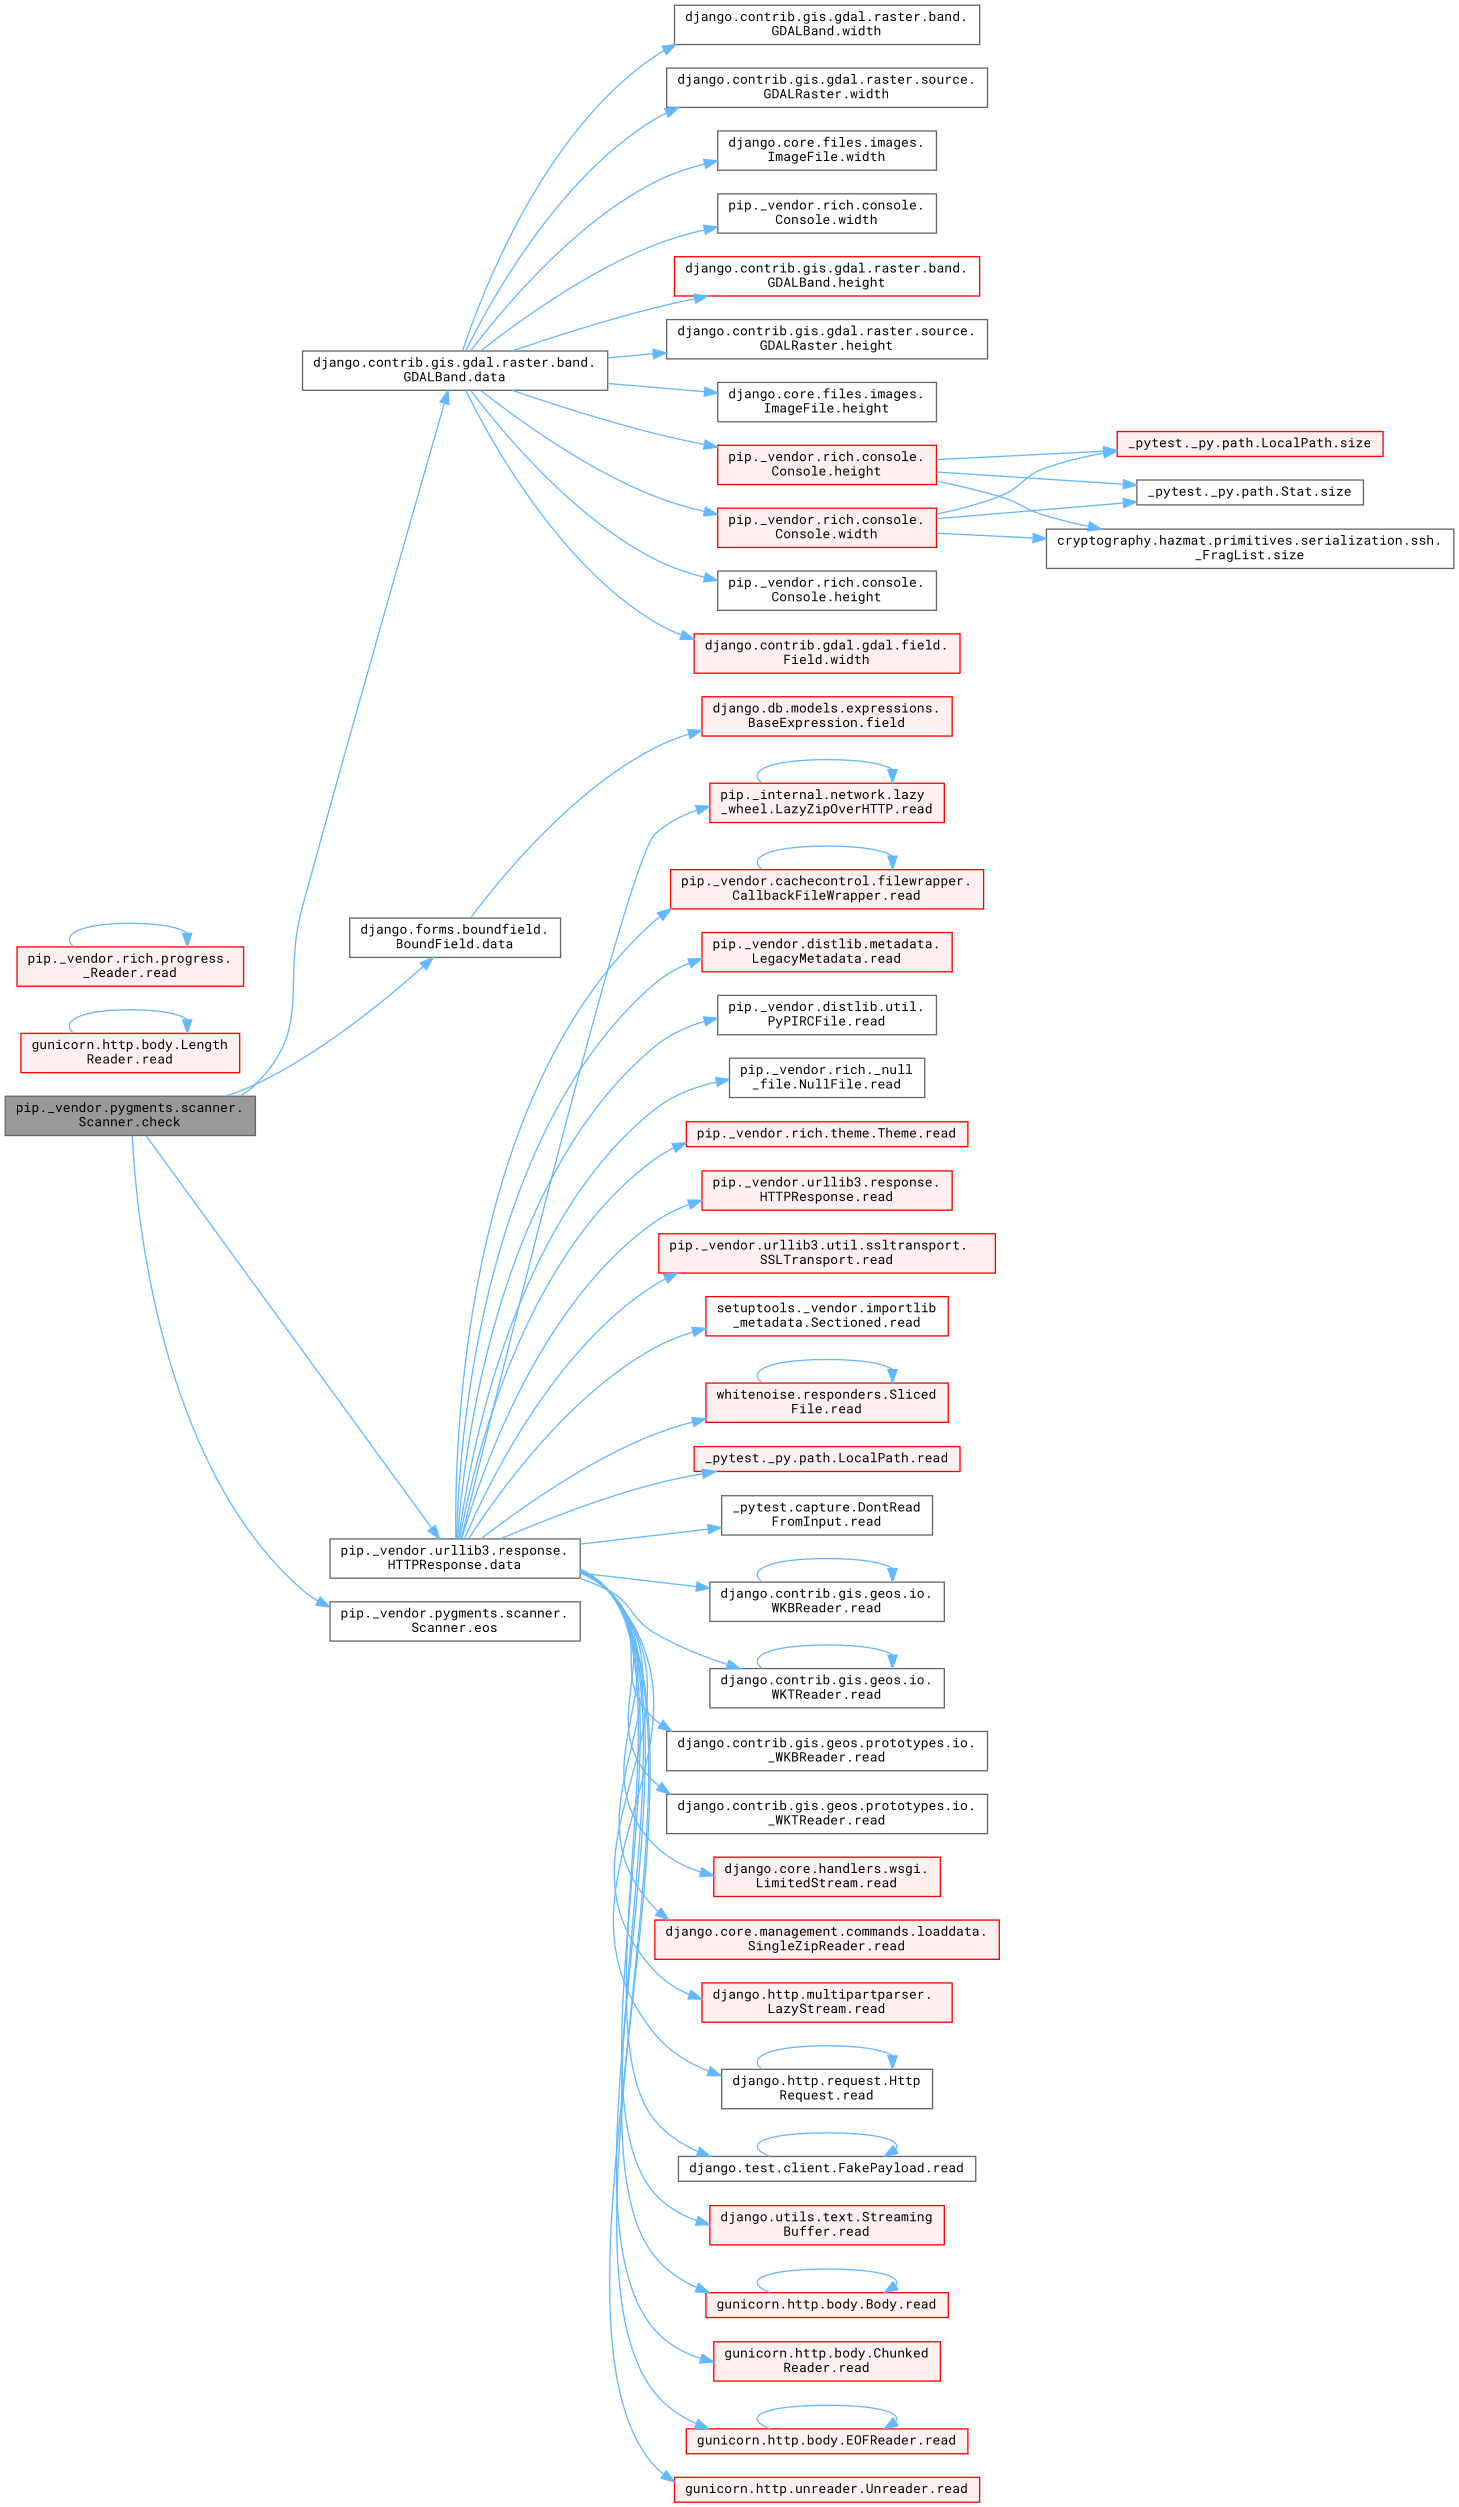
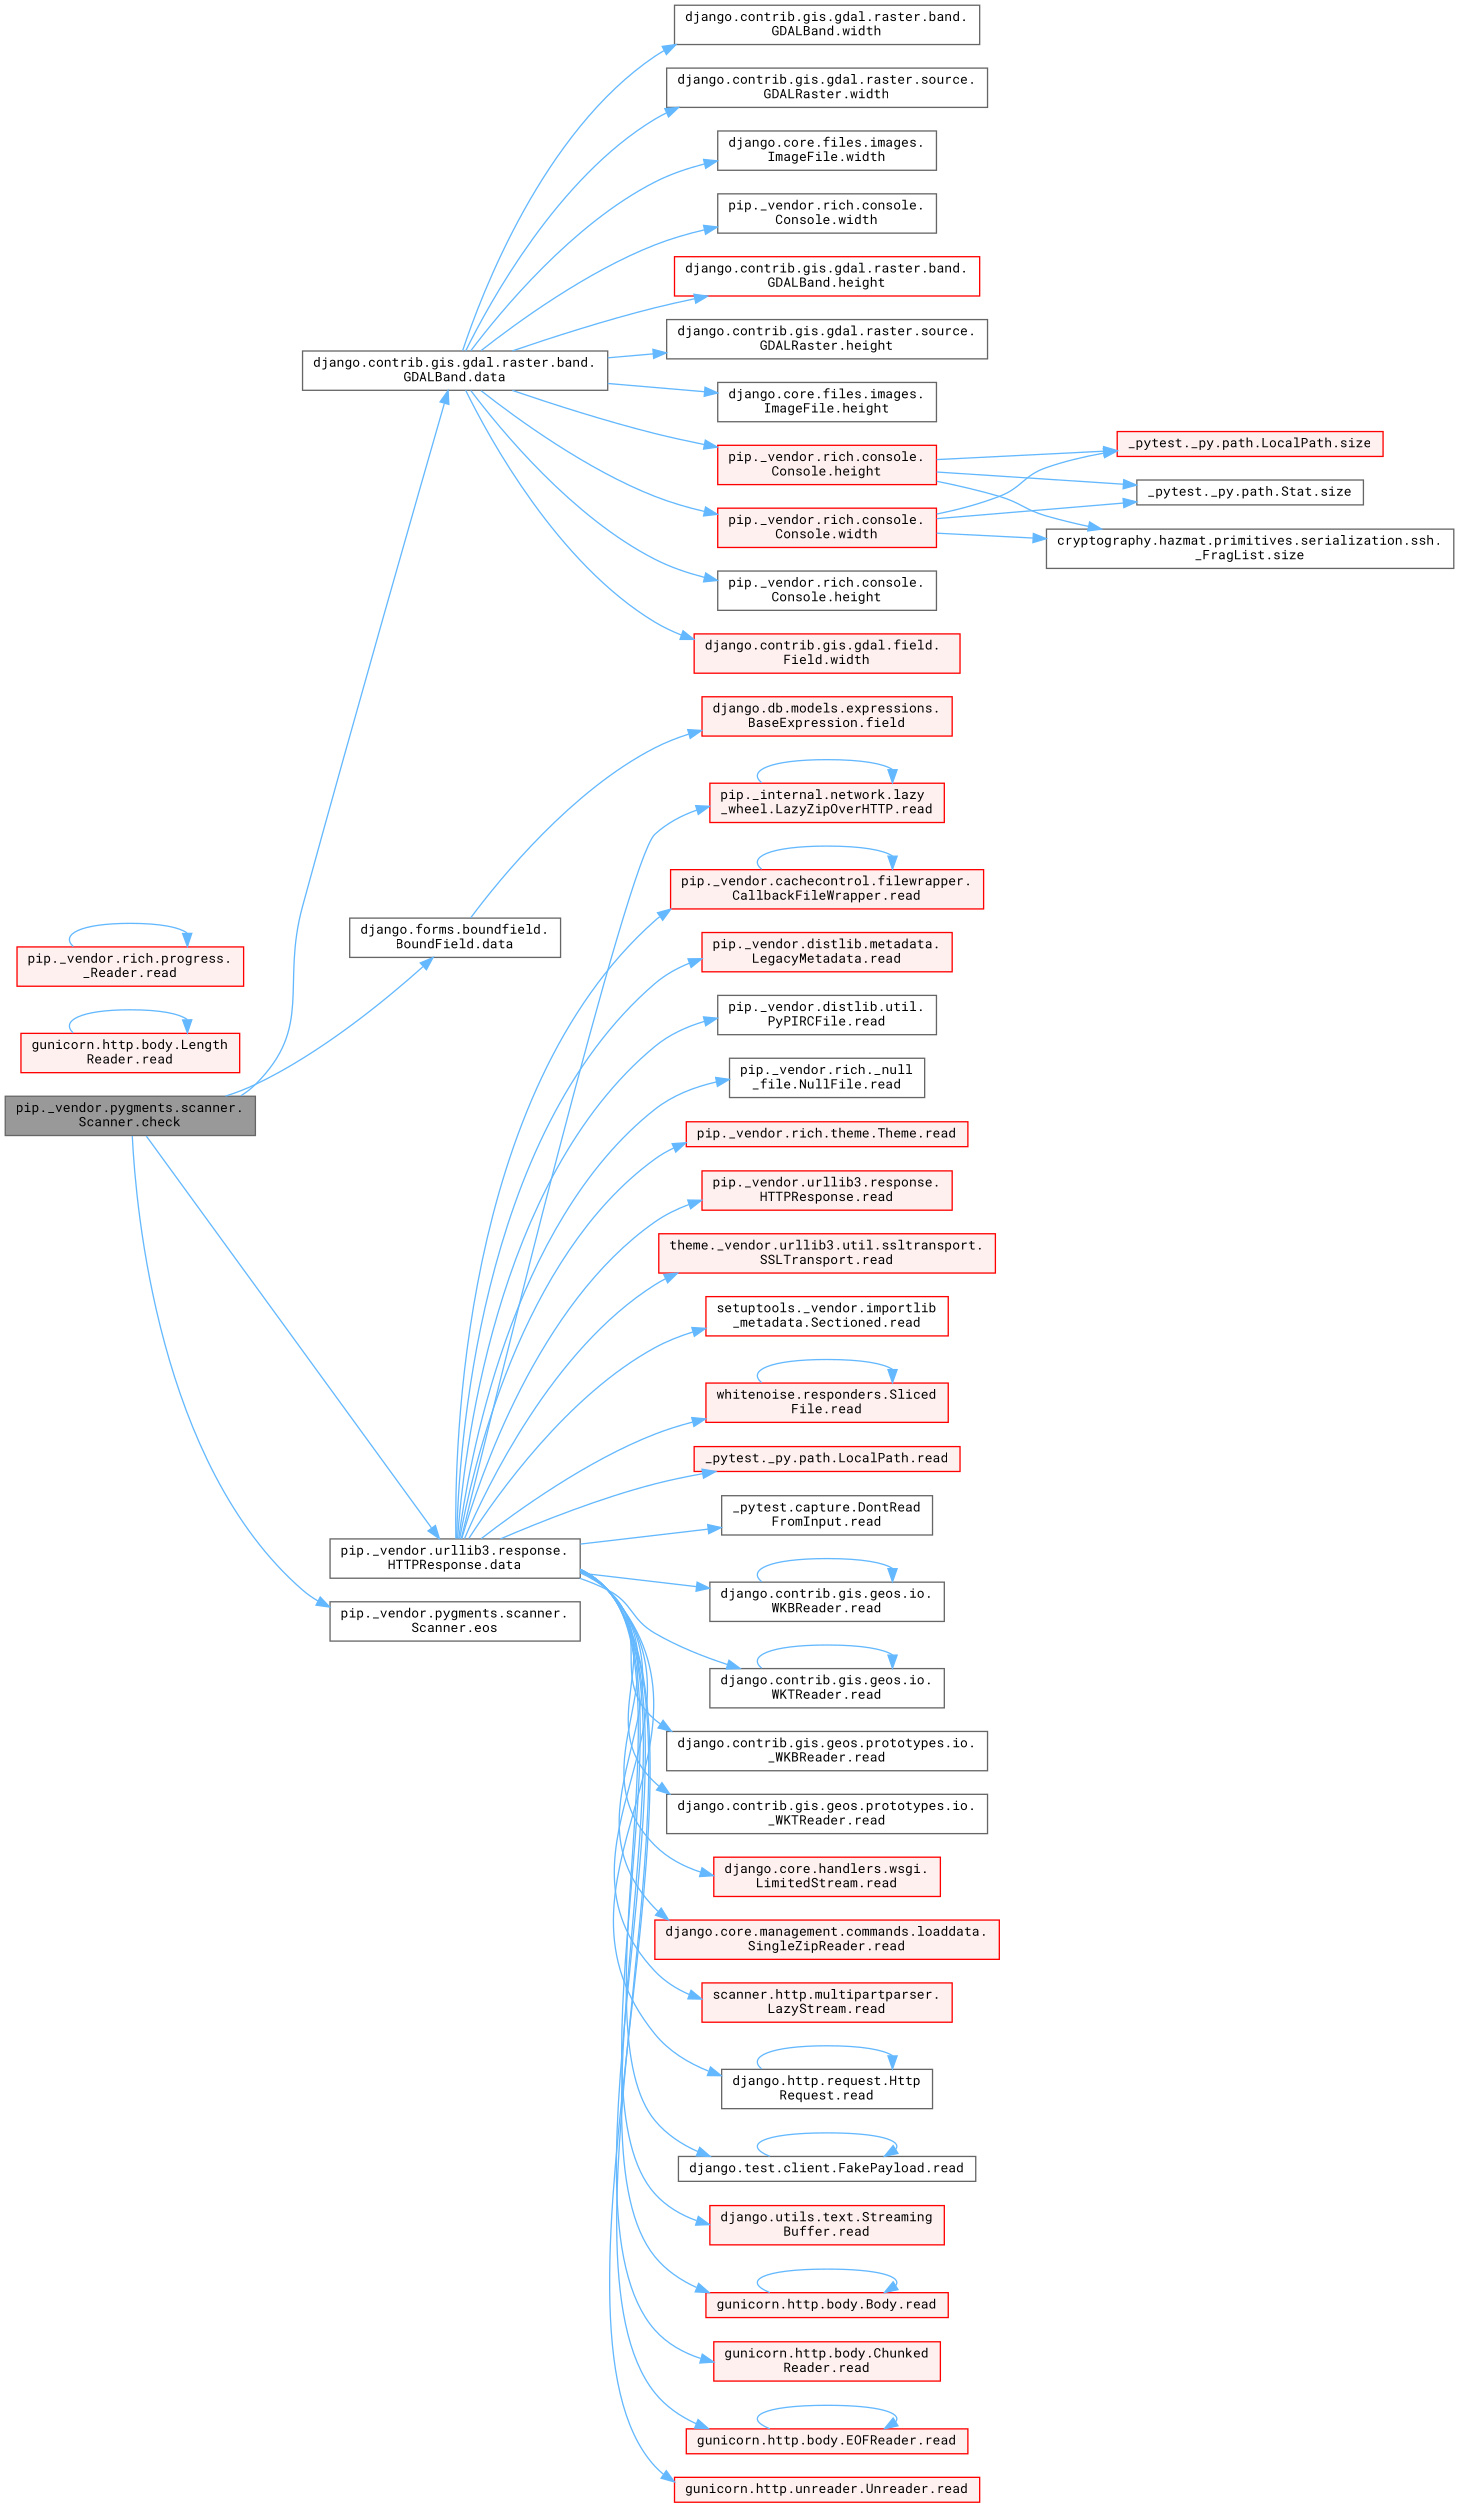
(827, 654) -> (827, 654)
(827, 1253) -> (827, 1253)
(827, 2003) -> (827, 2003)
